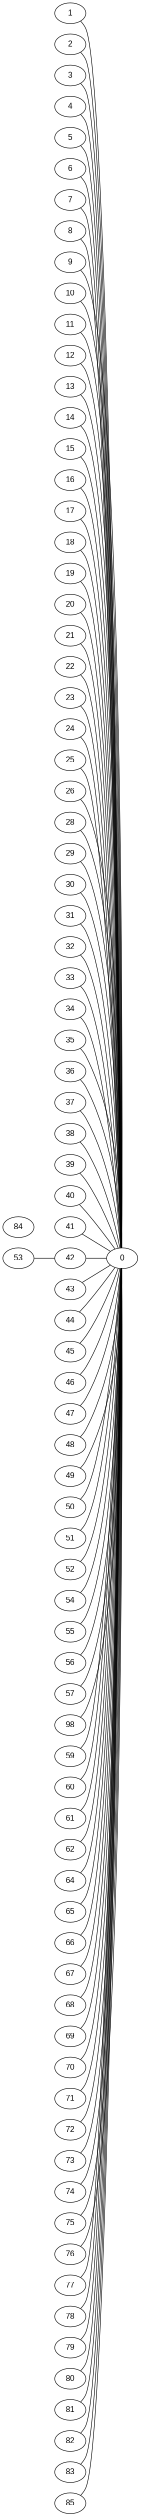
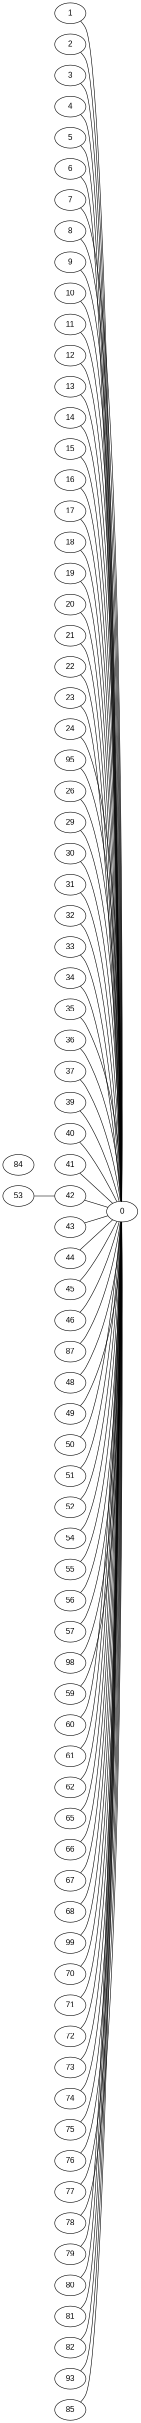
(70, 760) -> (70, 760)
(70, 823) -> none
(70, 1134) -> none
(70, 1414) -> (70, 1352)
(70, 1881) -> none
(70, 2036) -> (70, 1943)
(70, 2472) -> (70, 2379)
